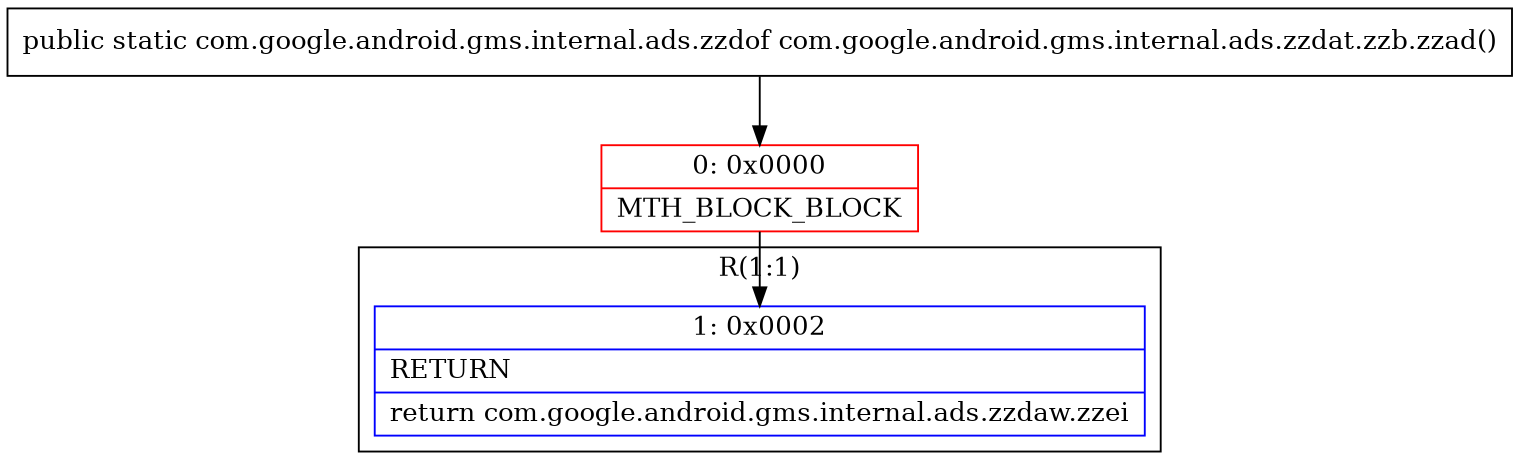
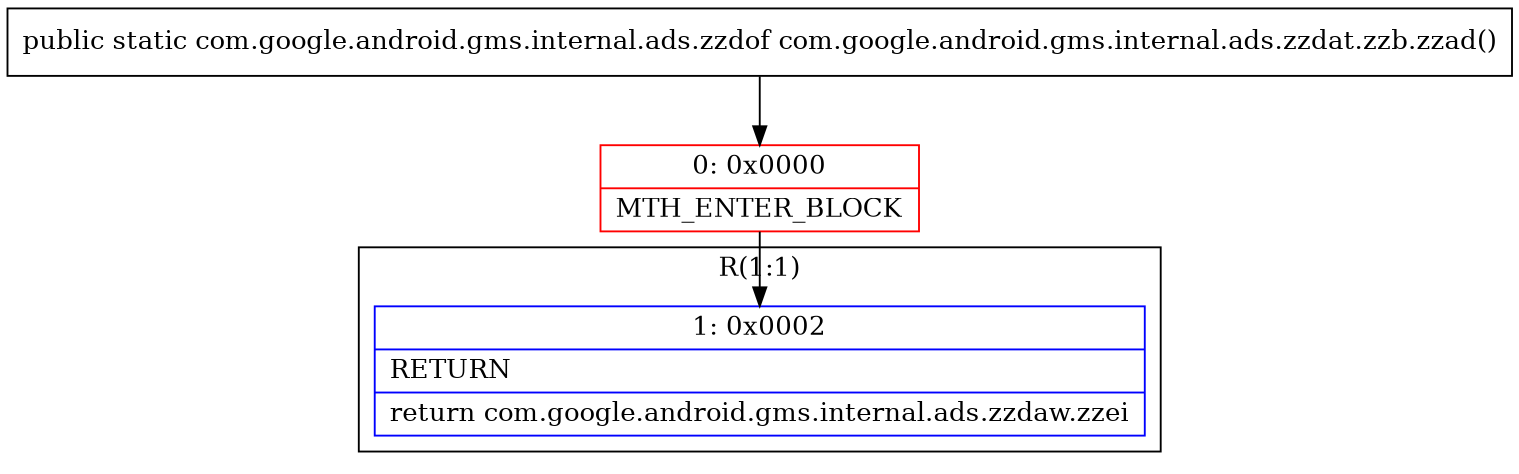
(760, 209) -> (760, 209)
